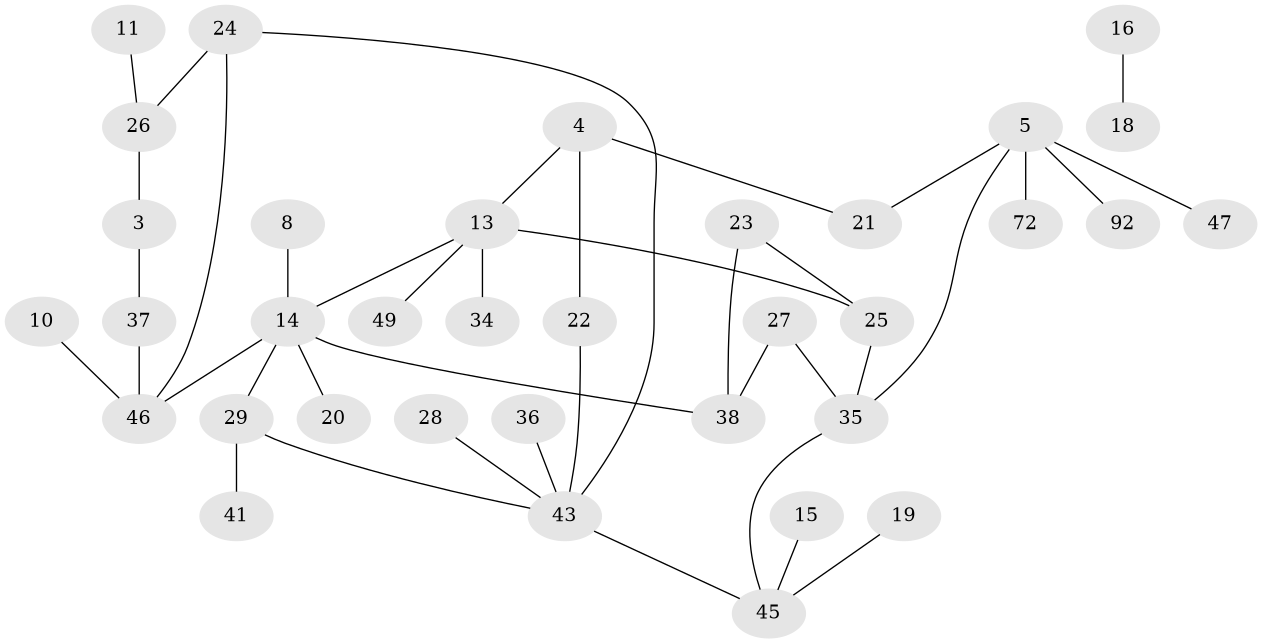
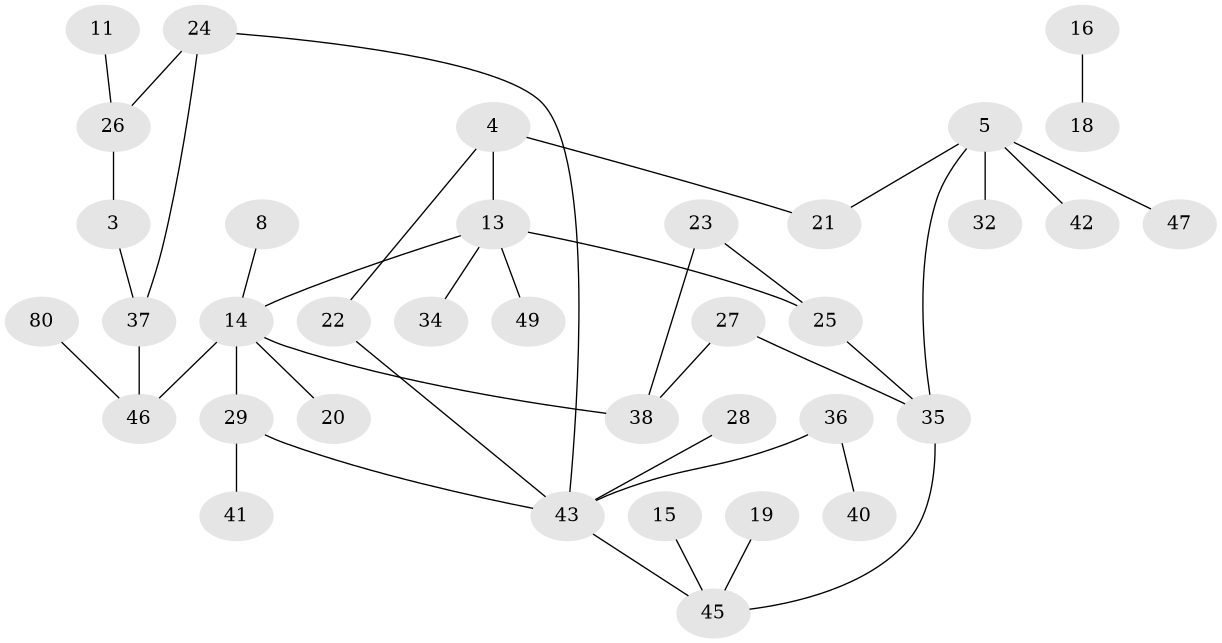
(1026, 224) -> (985, 224)
(1123, 224) -> (1082, 224)
(216, 232) -> (177, 177)
(42, 322) -> (42, 322)
none -> (859, 516)
